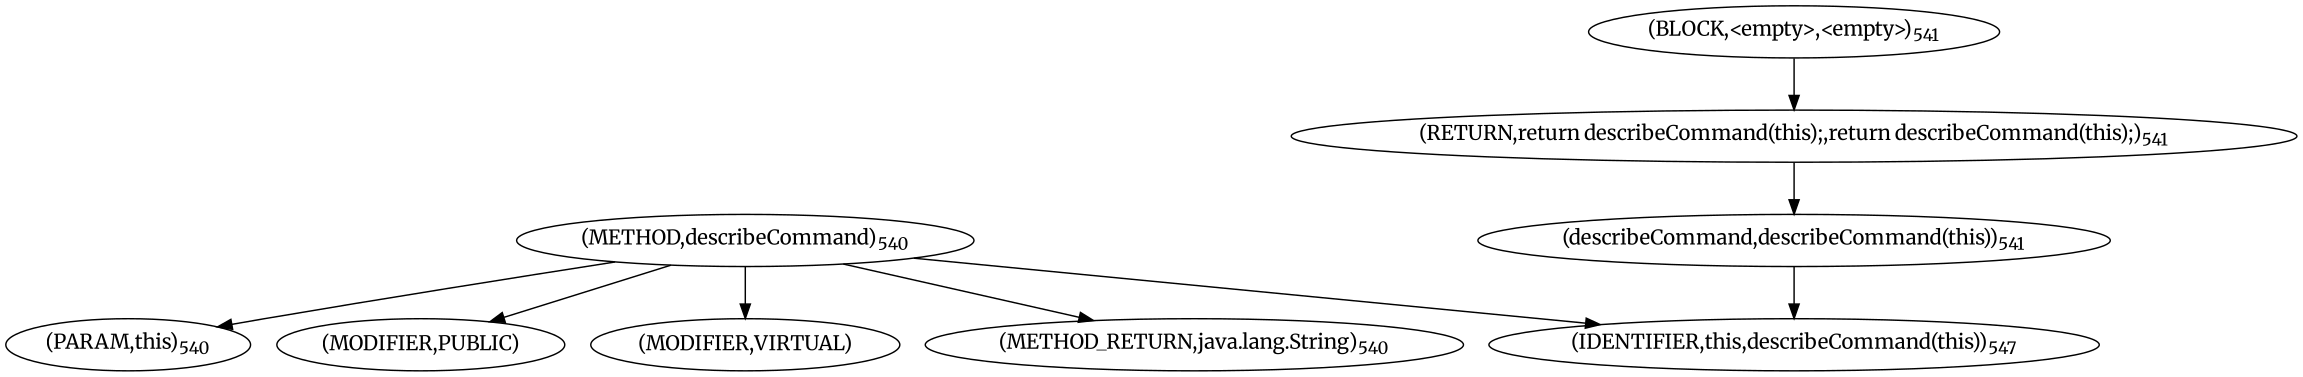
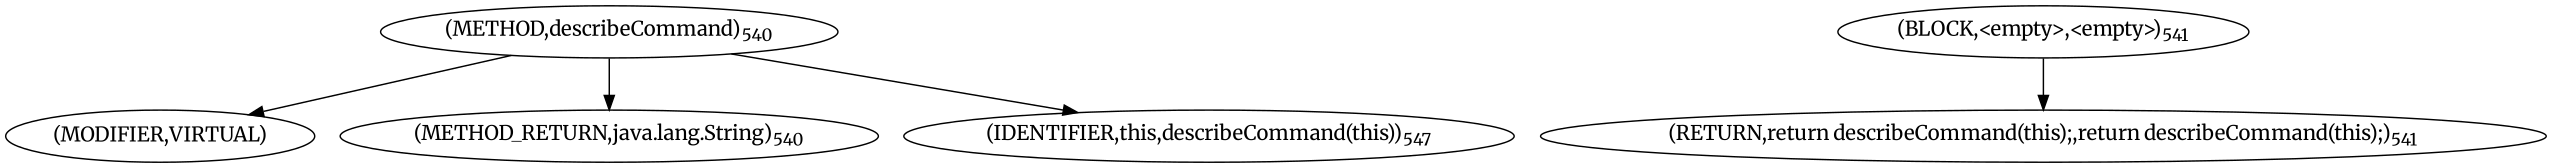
(1794, 240) -> none
(128, 345) -> none
(421, 345) -> none
